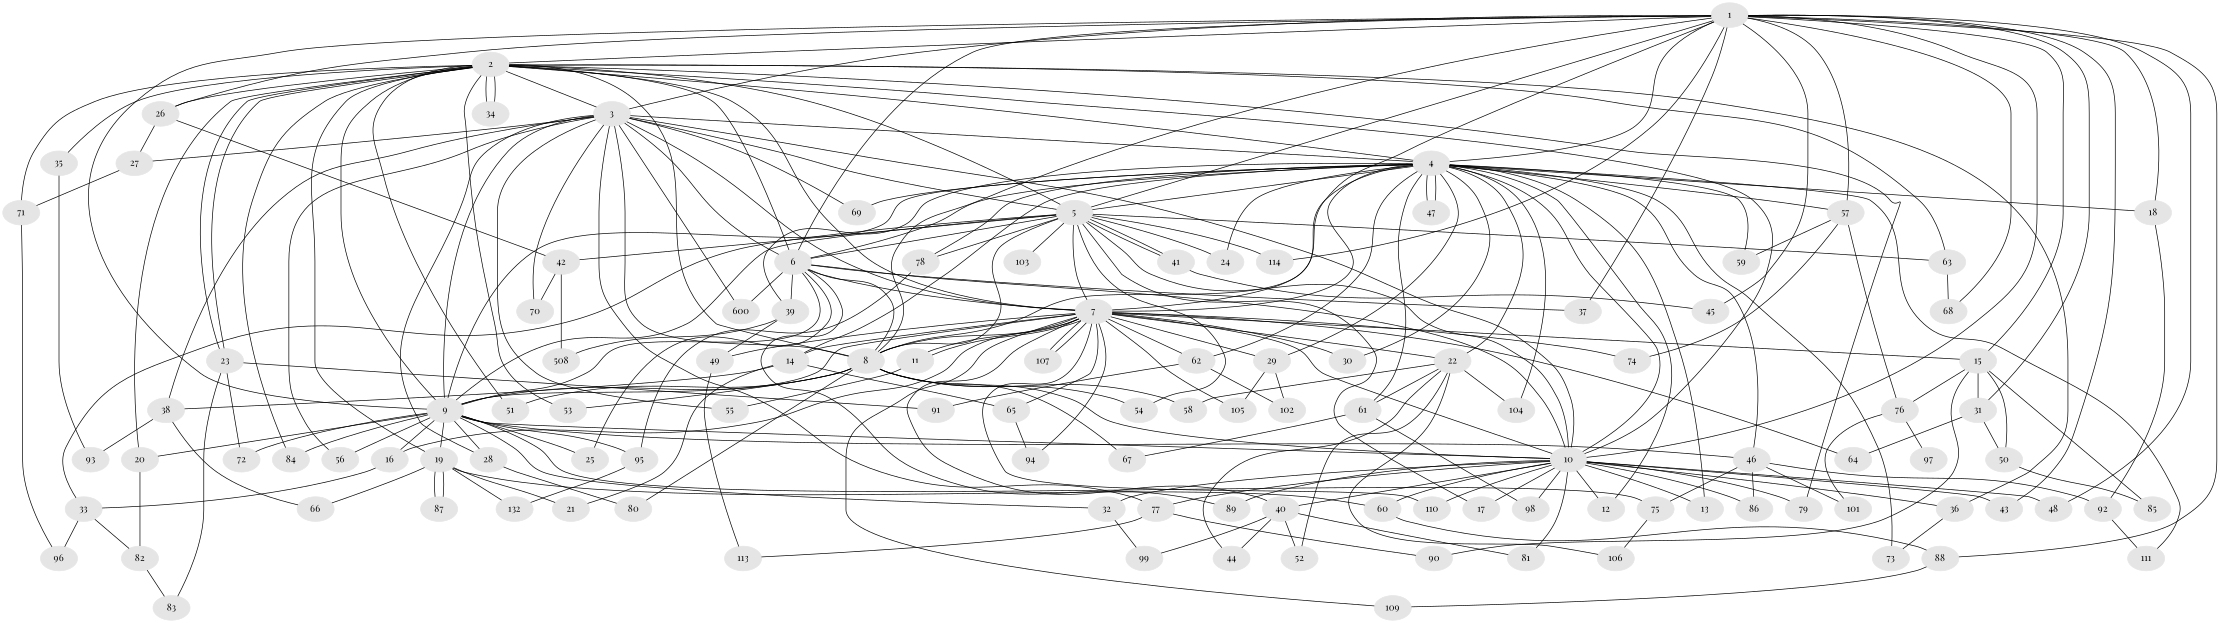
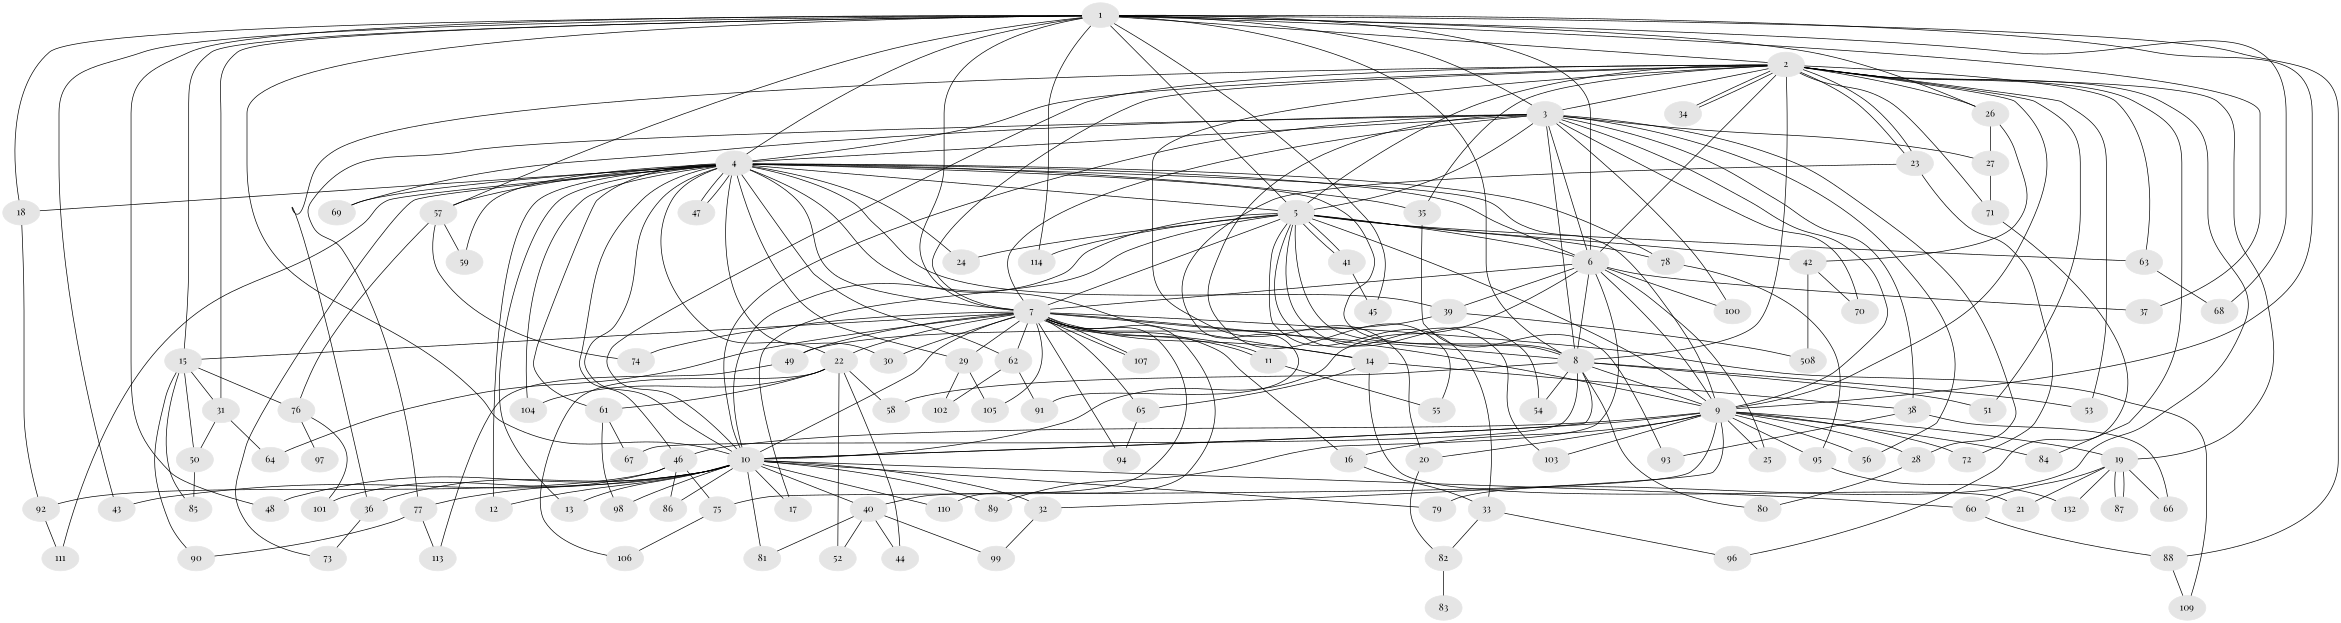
none -> (1080, 174)
(741, 311) -> (1732, 311)
none -> (1635, 435)
(204, 486) -> none
